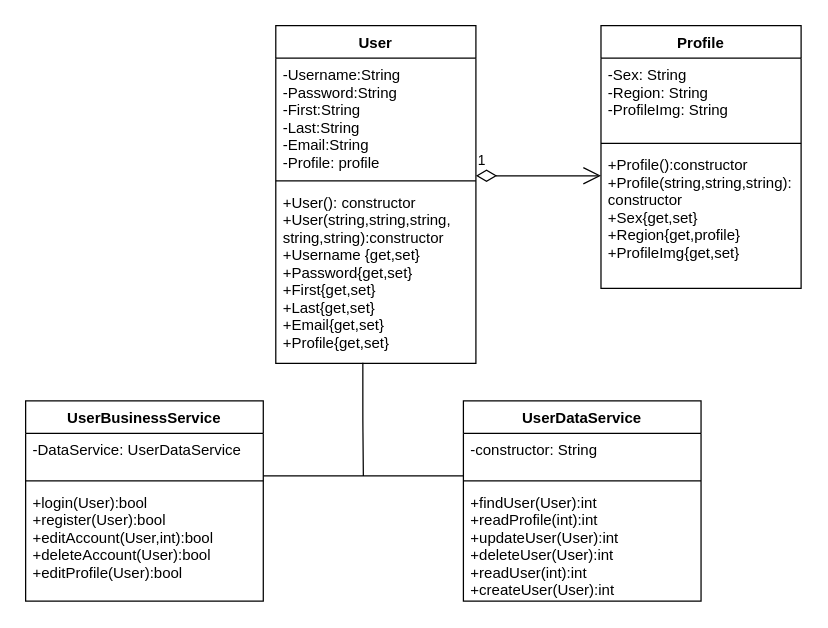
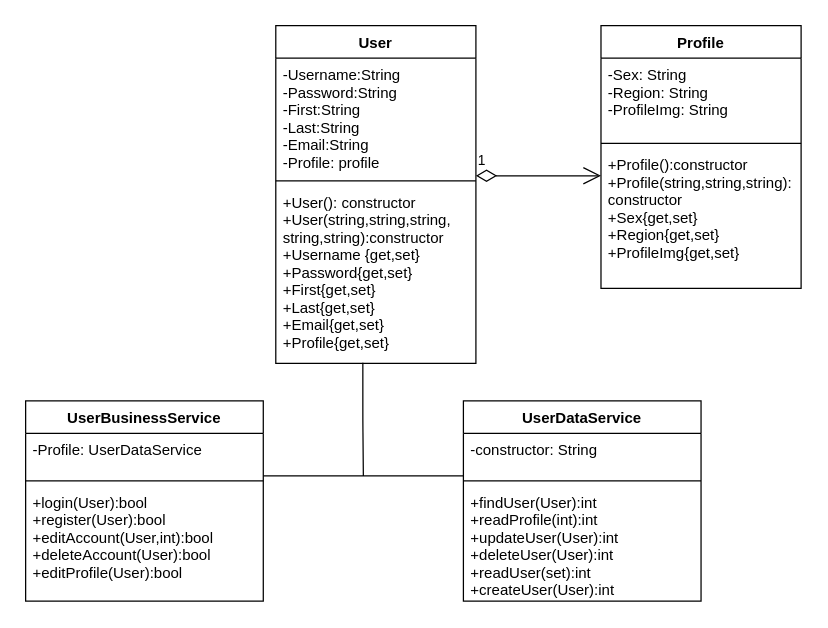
(694, 165) -> (694, 165)
(147, 450) -> (128, 450)
(544, 503) -> (544, 503)
